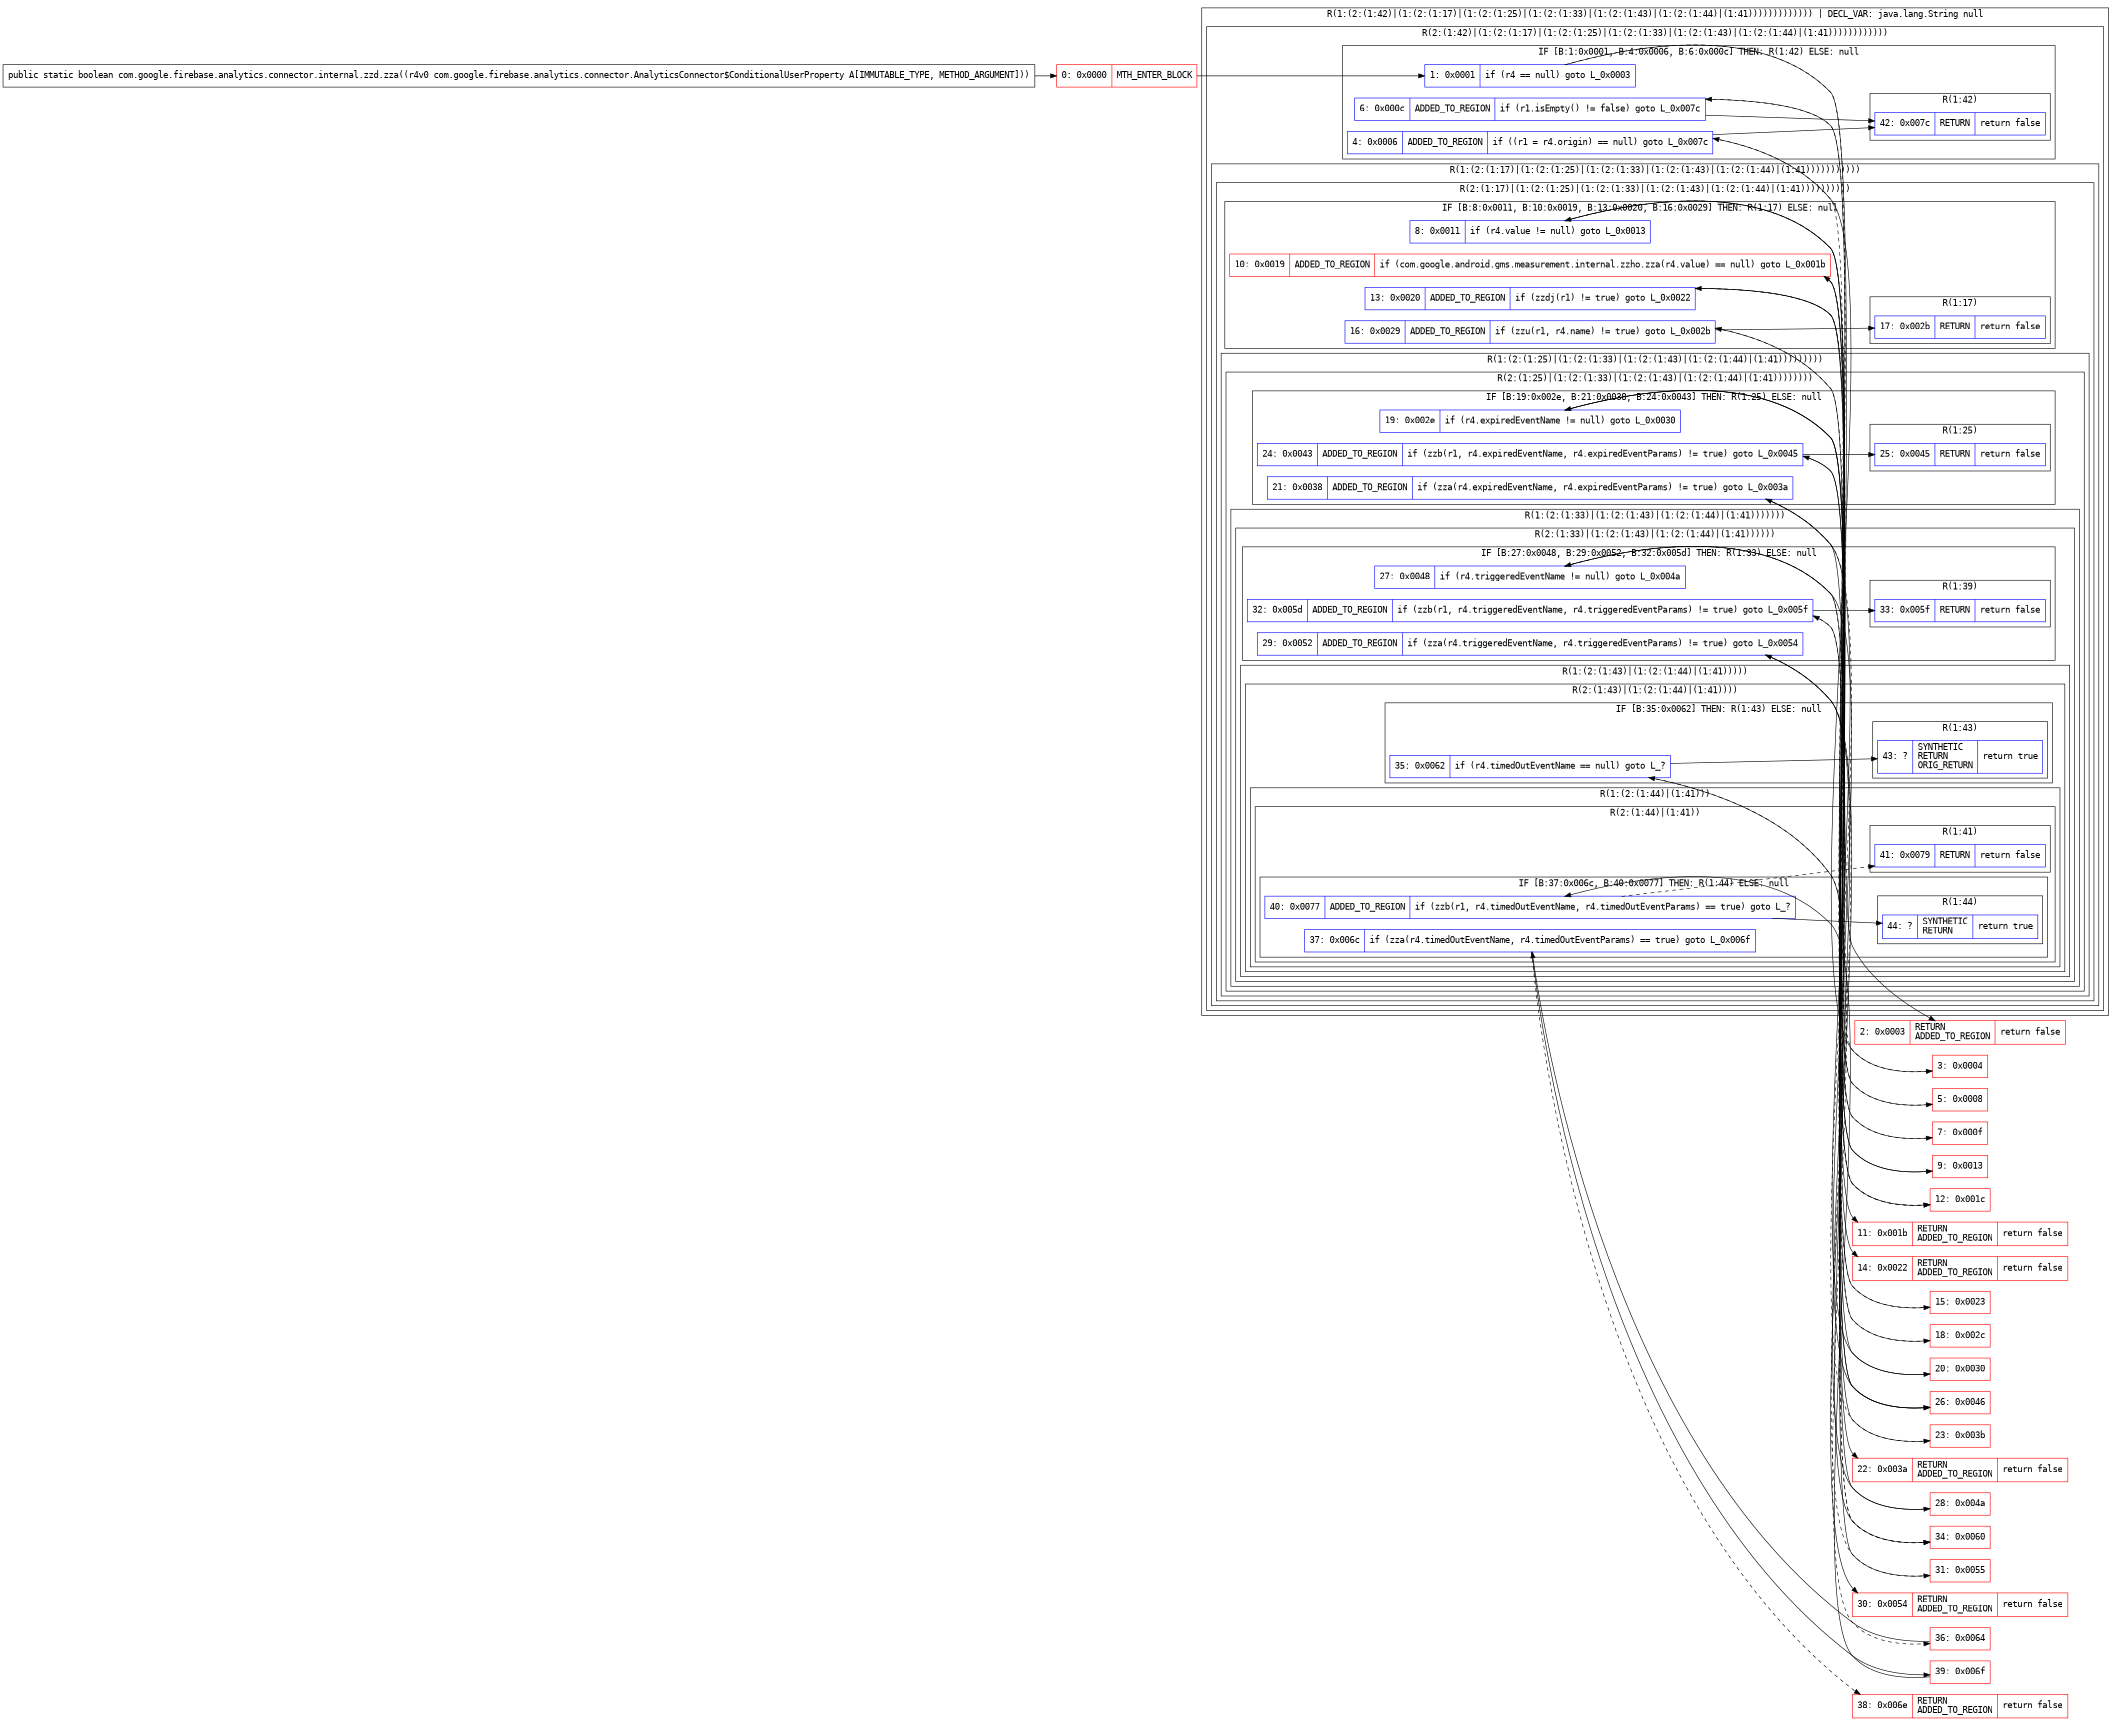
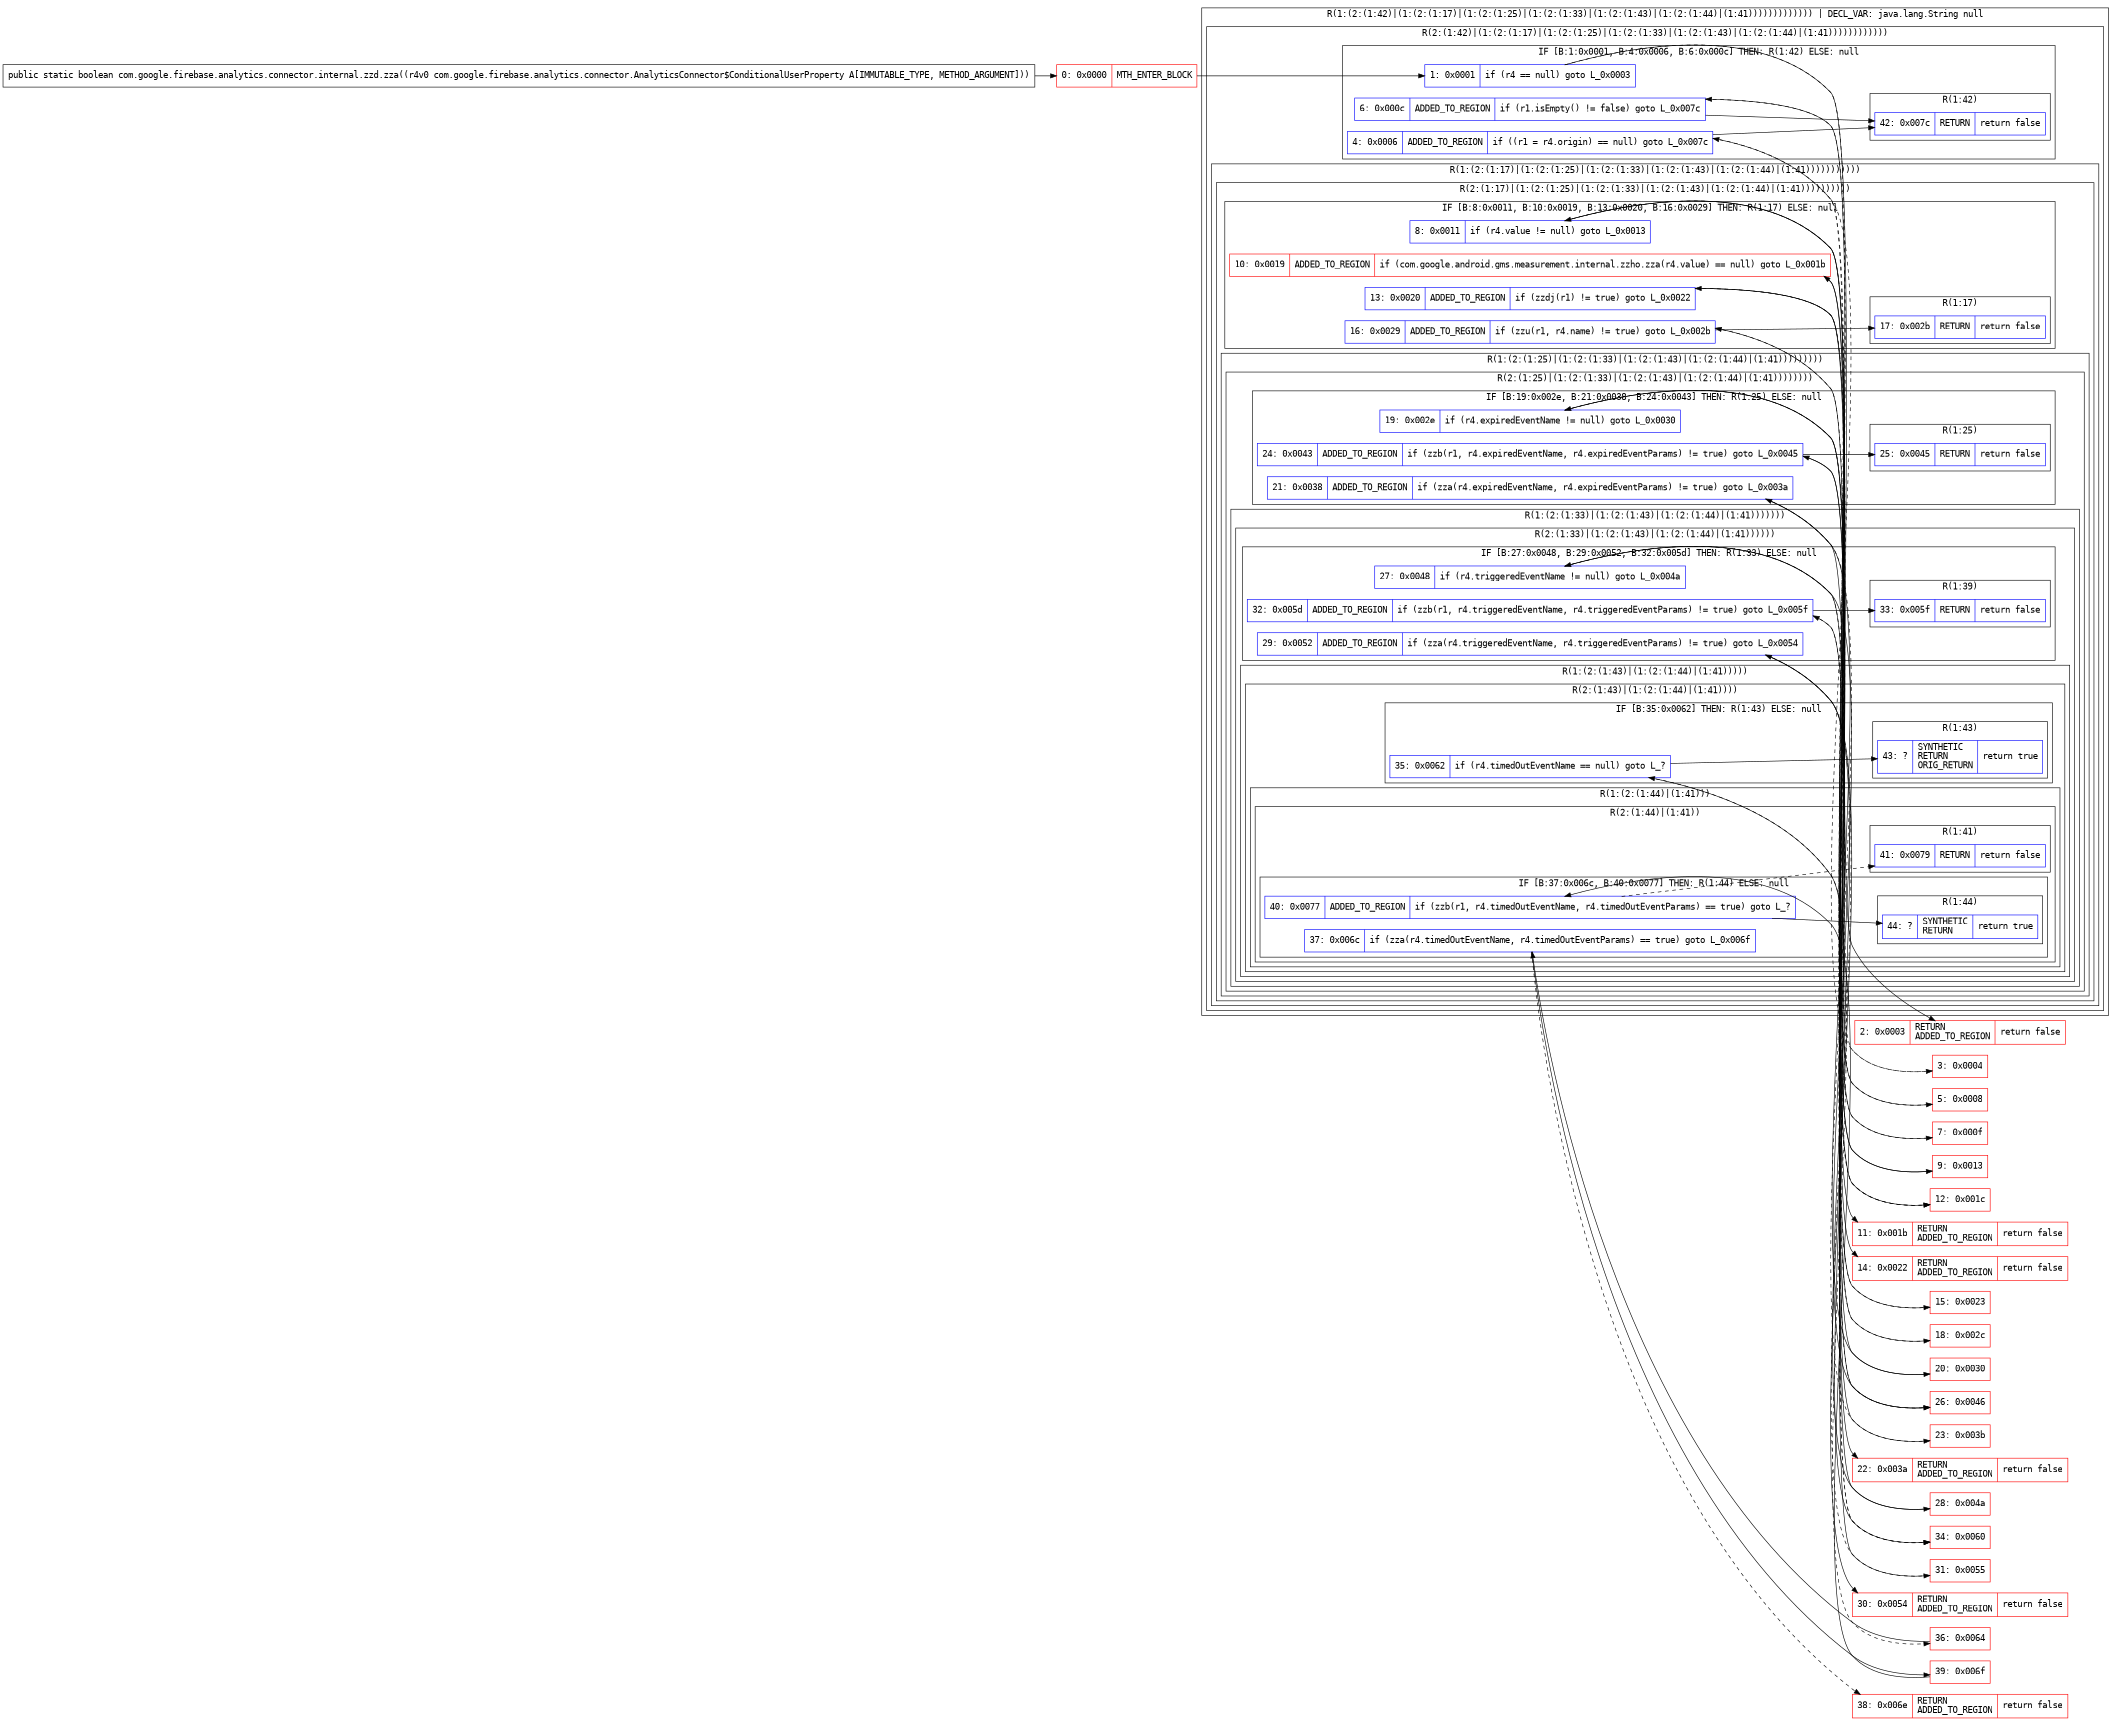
(1836, 737) -> (1836, 737)
(1842, 767) -> (1842, 662)
(1844, 811) -> (1844, 811)
